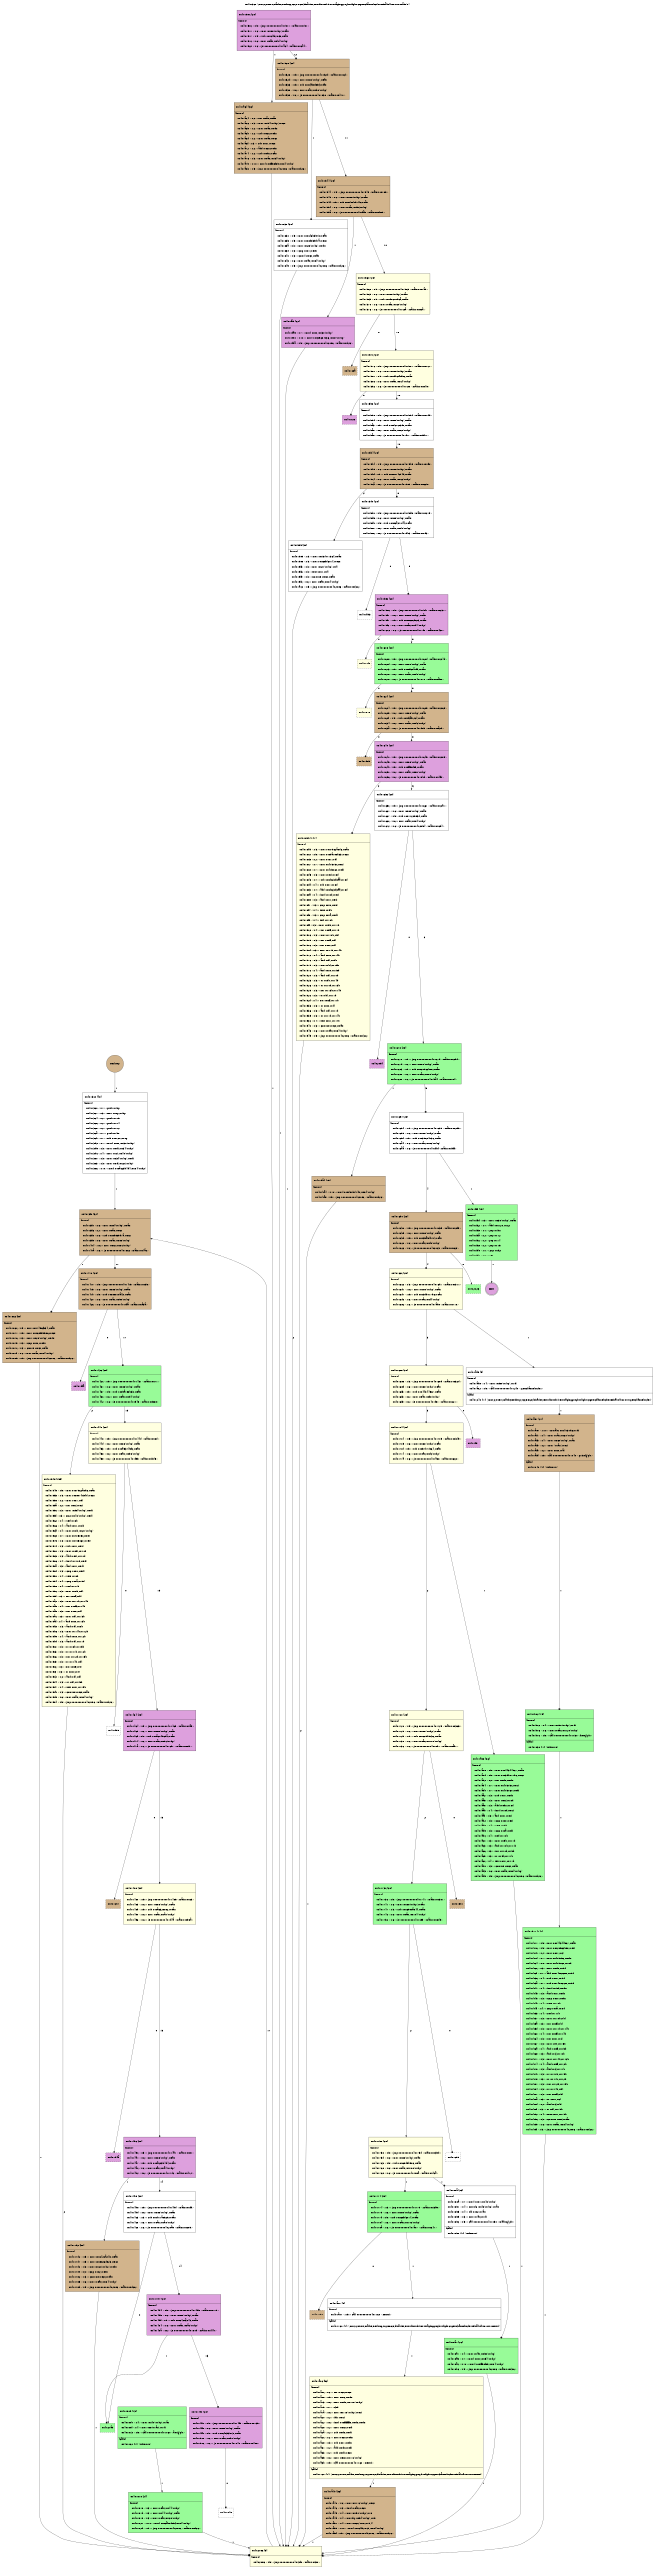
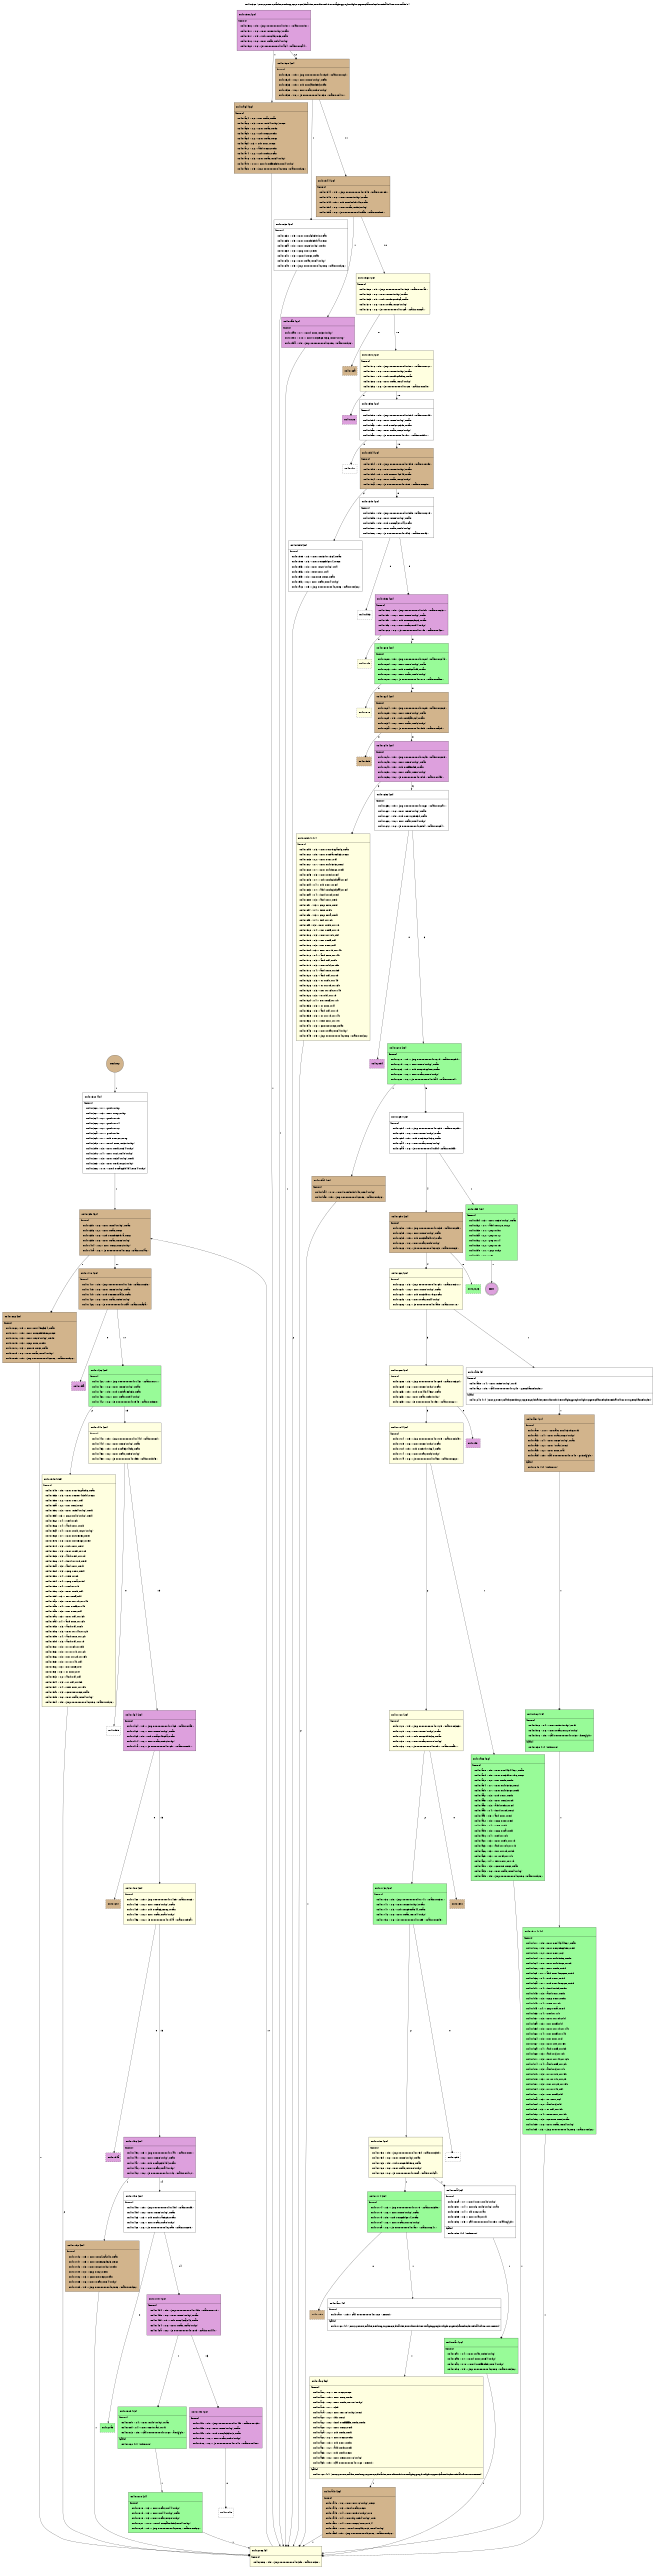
none -> (350, 469)
(129, 2375) -> (168, 2370)
